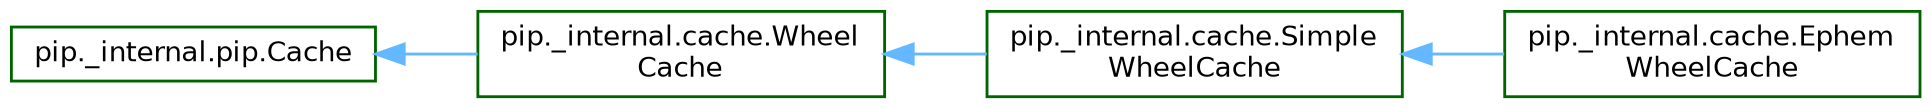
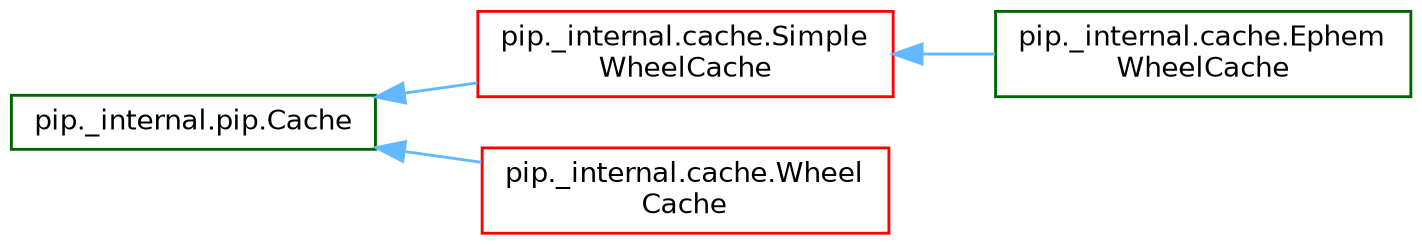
(681, 54) -> (686, 191)
(950, 54) -> (441, 88)
(1195, 54) -> (686, 54)
